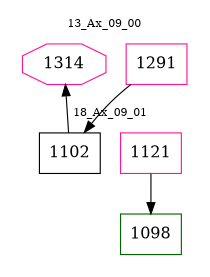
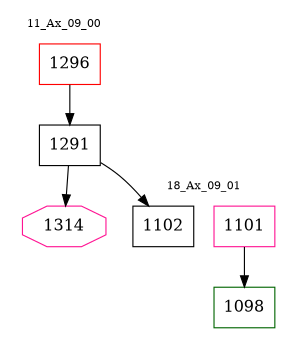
(105, 24) -> (64, 24)
none -> (70, 64)
(157, 64) -> (70, 145)
(67, 115) -> (67, 180)
(151, 153) -> (244, 226)
